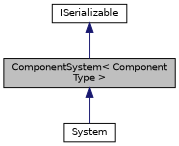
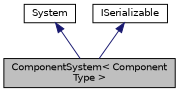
(90, 110) -> (71, 45)
